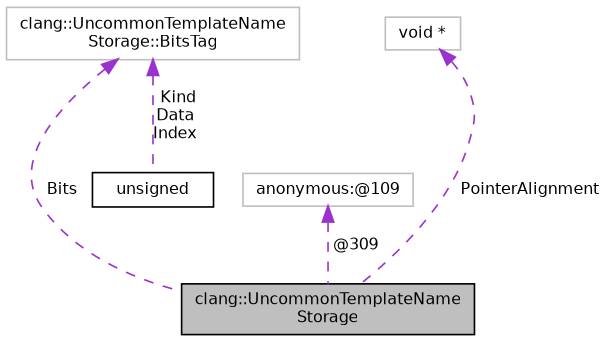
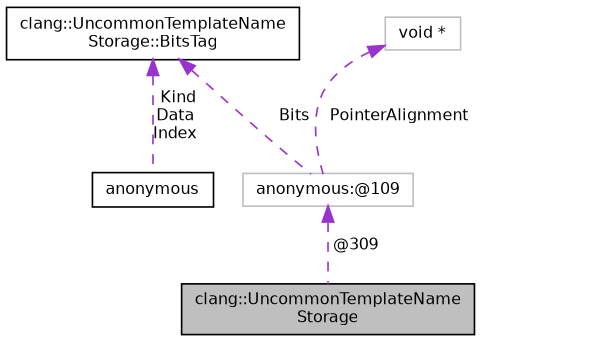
(153, 34) -> (153, 34)
(450, 186) -> (319, 102)
(153, 190) -> (153, 190)
(42, 207) -> (251, 123)
